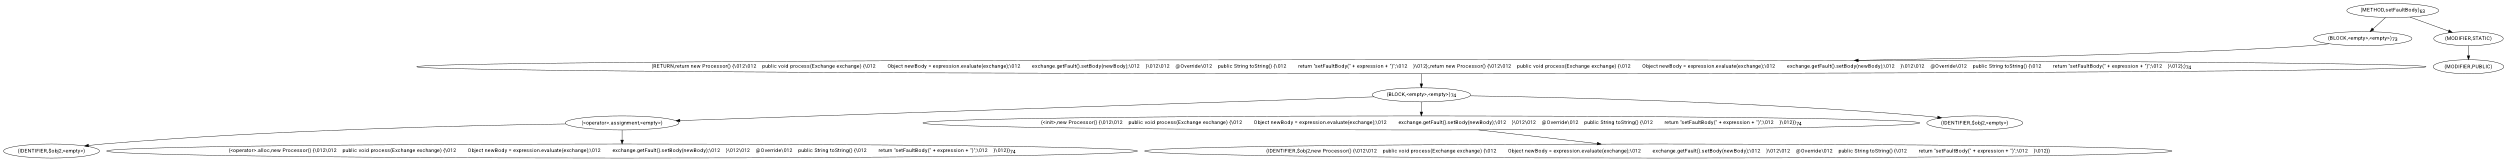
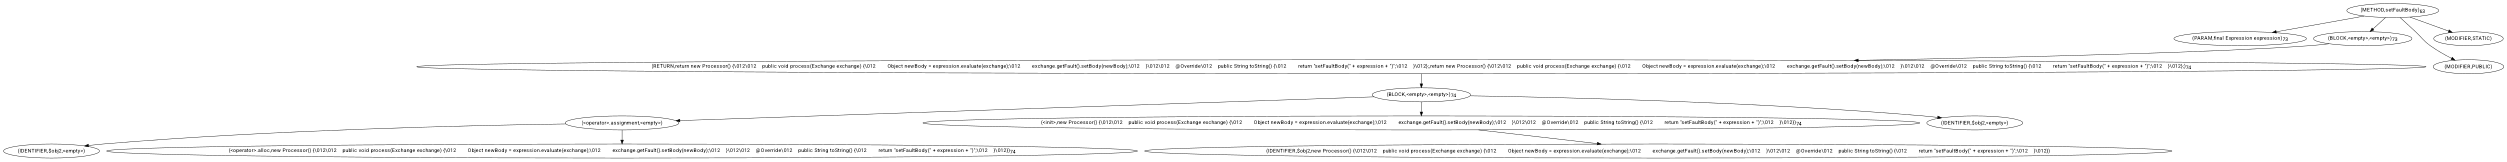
none -> (2240, 39)
(2469, 51) -> (2424, 40)
